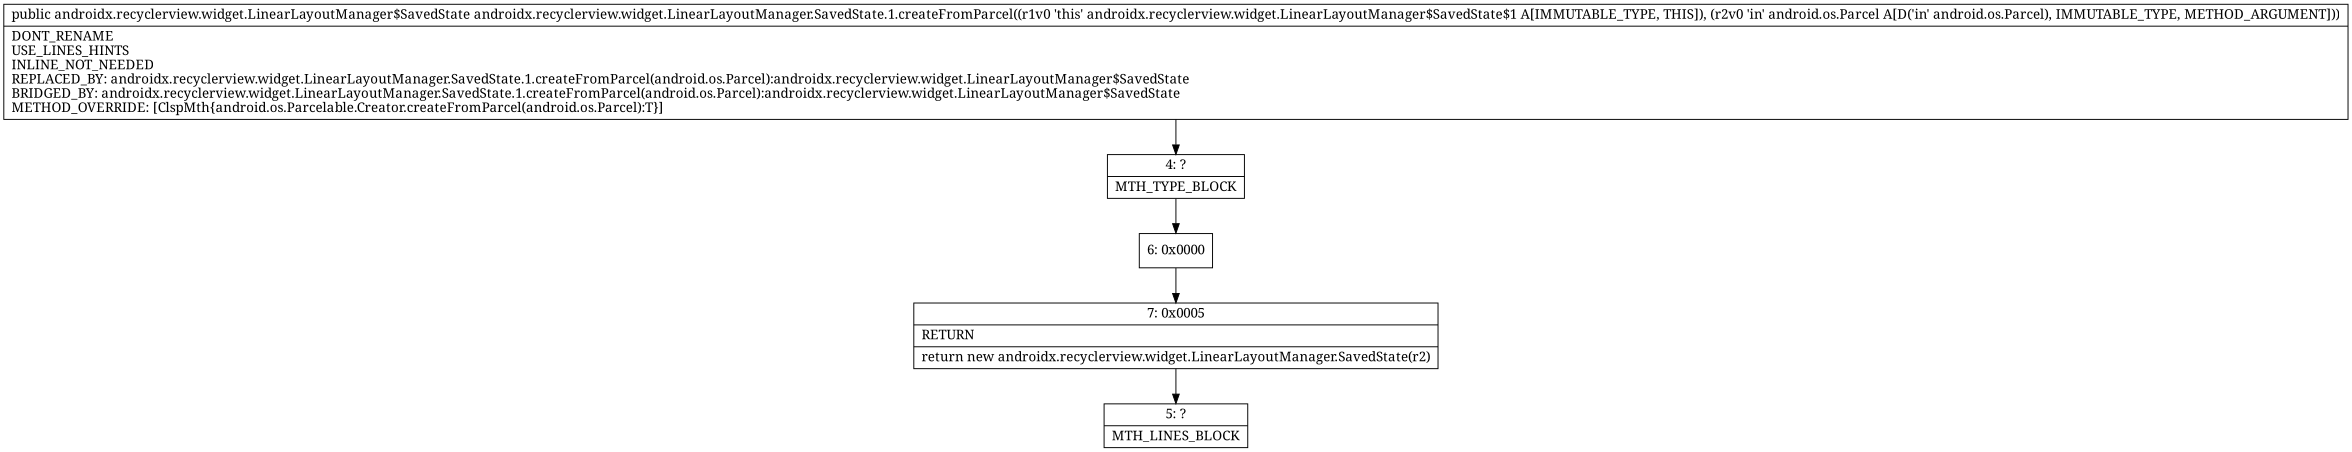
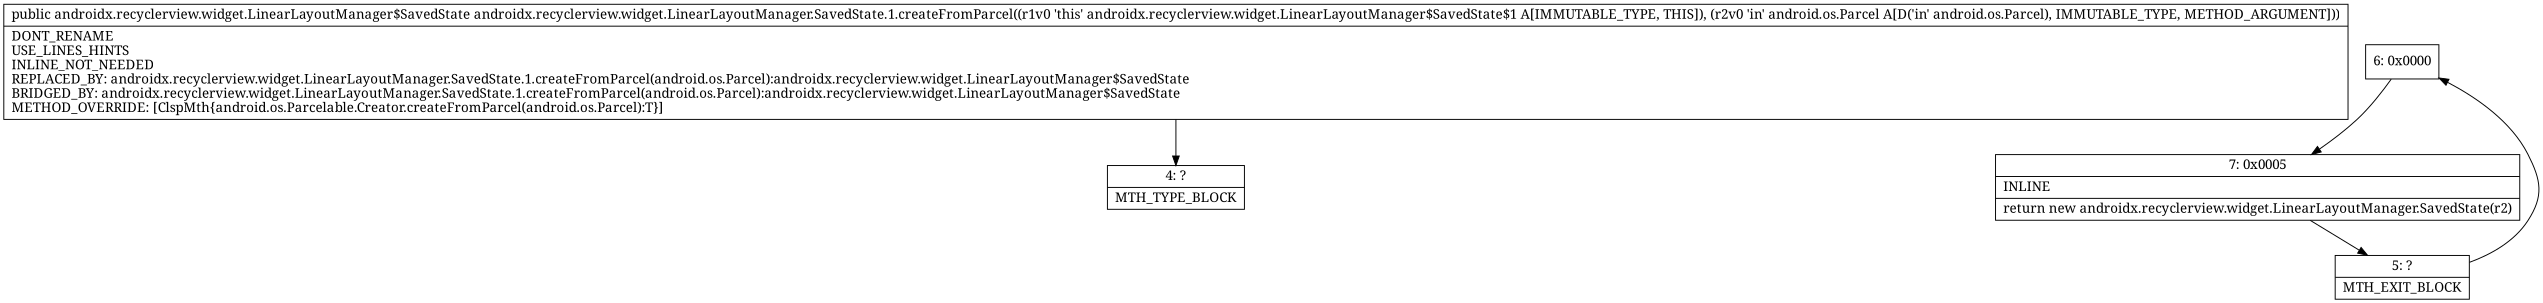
(1176, 211) -> (2535, 170)
(948, 335) -> (2027, 187)
(1176, 436) -> (2402, 288)
